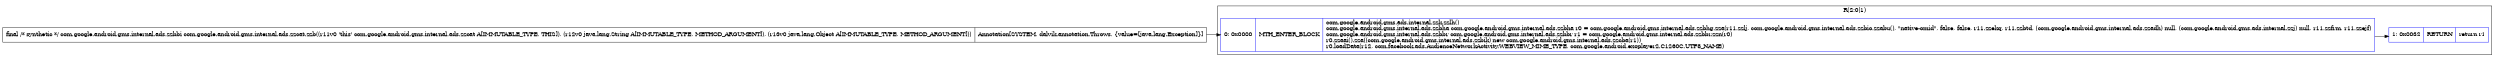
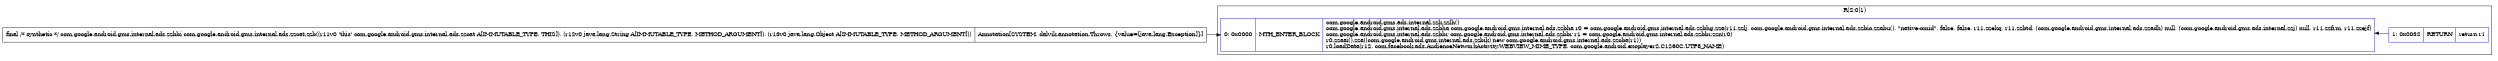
(2380, 36) -> (2384, 33)
